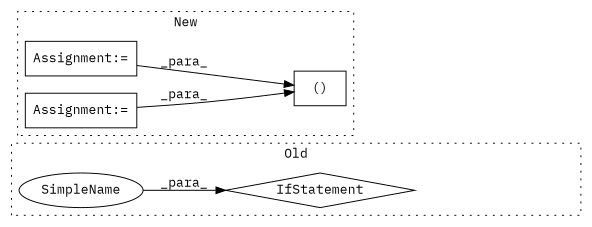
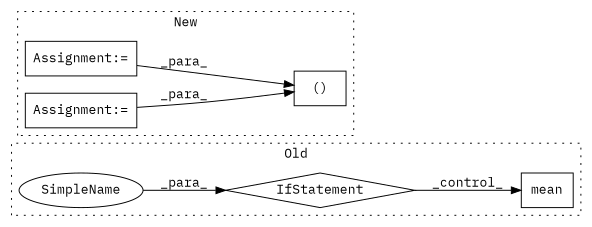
none -> (547, 190)
